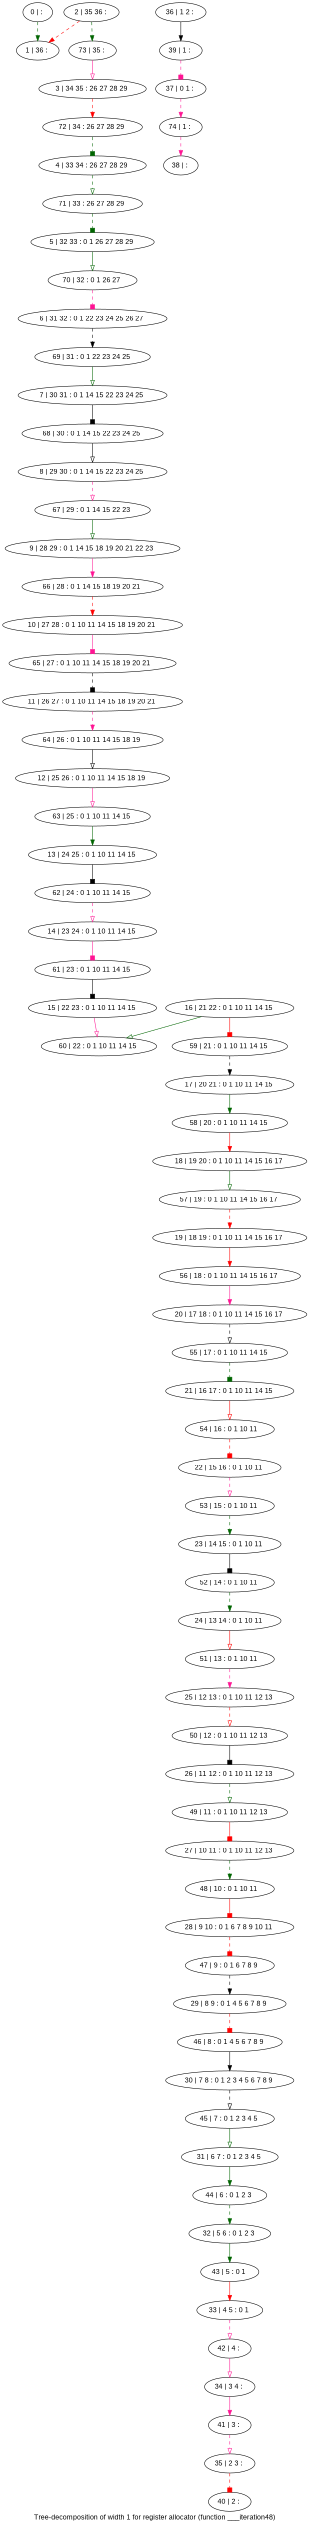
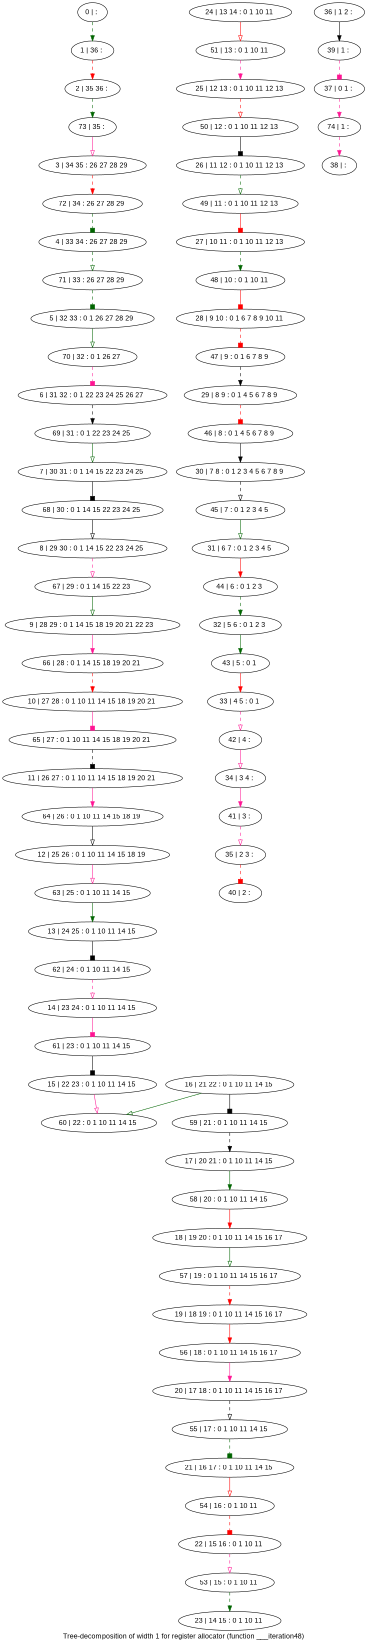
(66, 30) -> (93, 67)
(93, 718) -> (93, 795)
(230, 1025) -> (230, 1101)
(230, 1583) -> none
(230, 2174) -> (240, 565)
